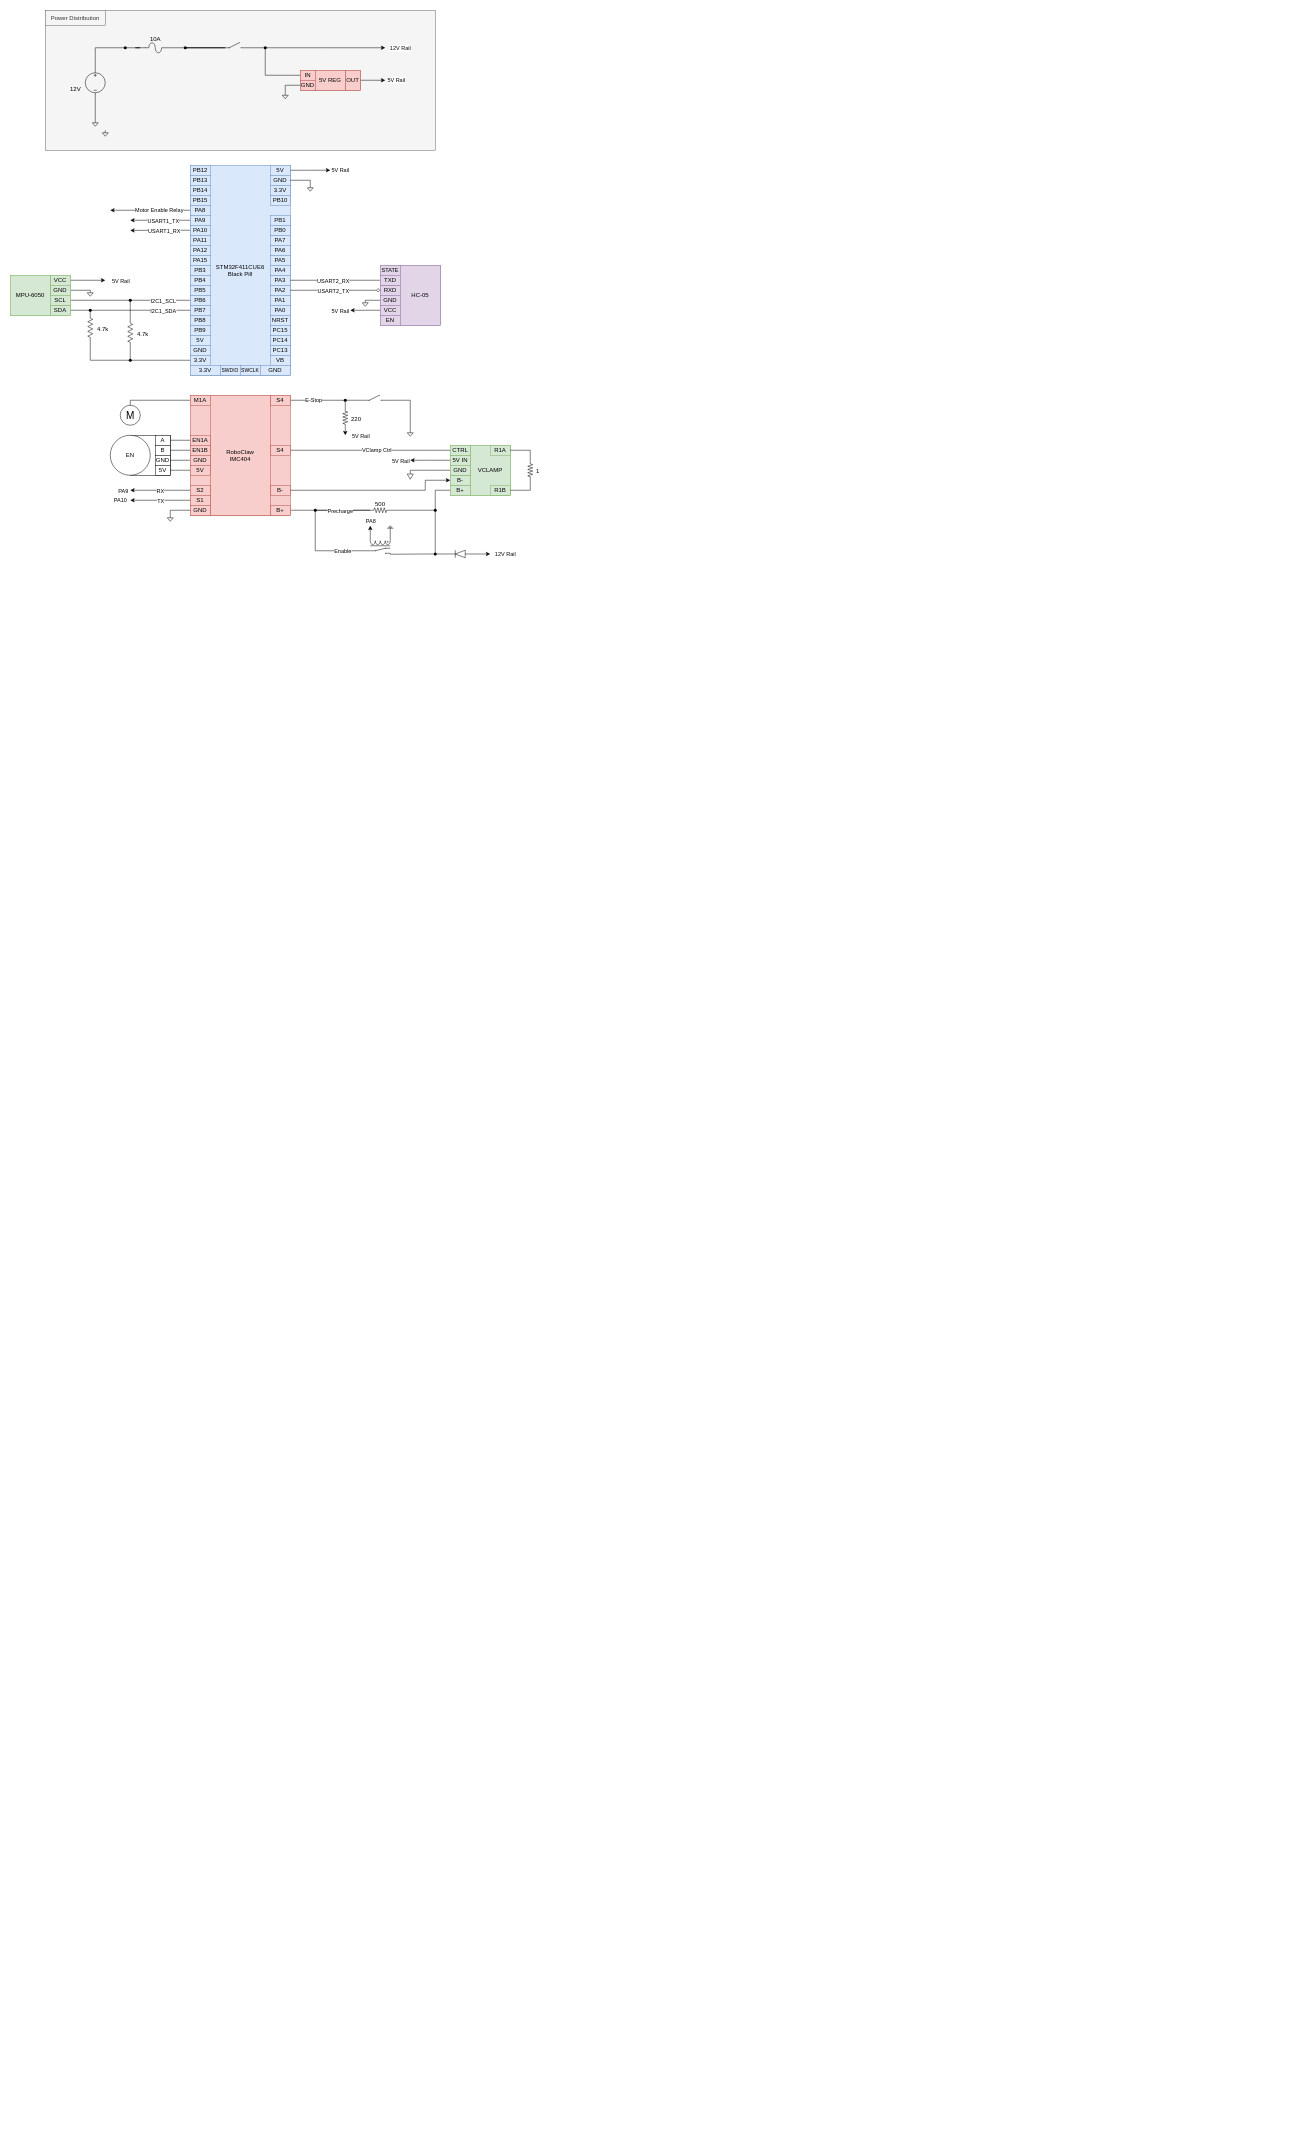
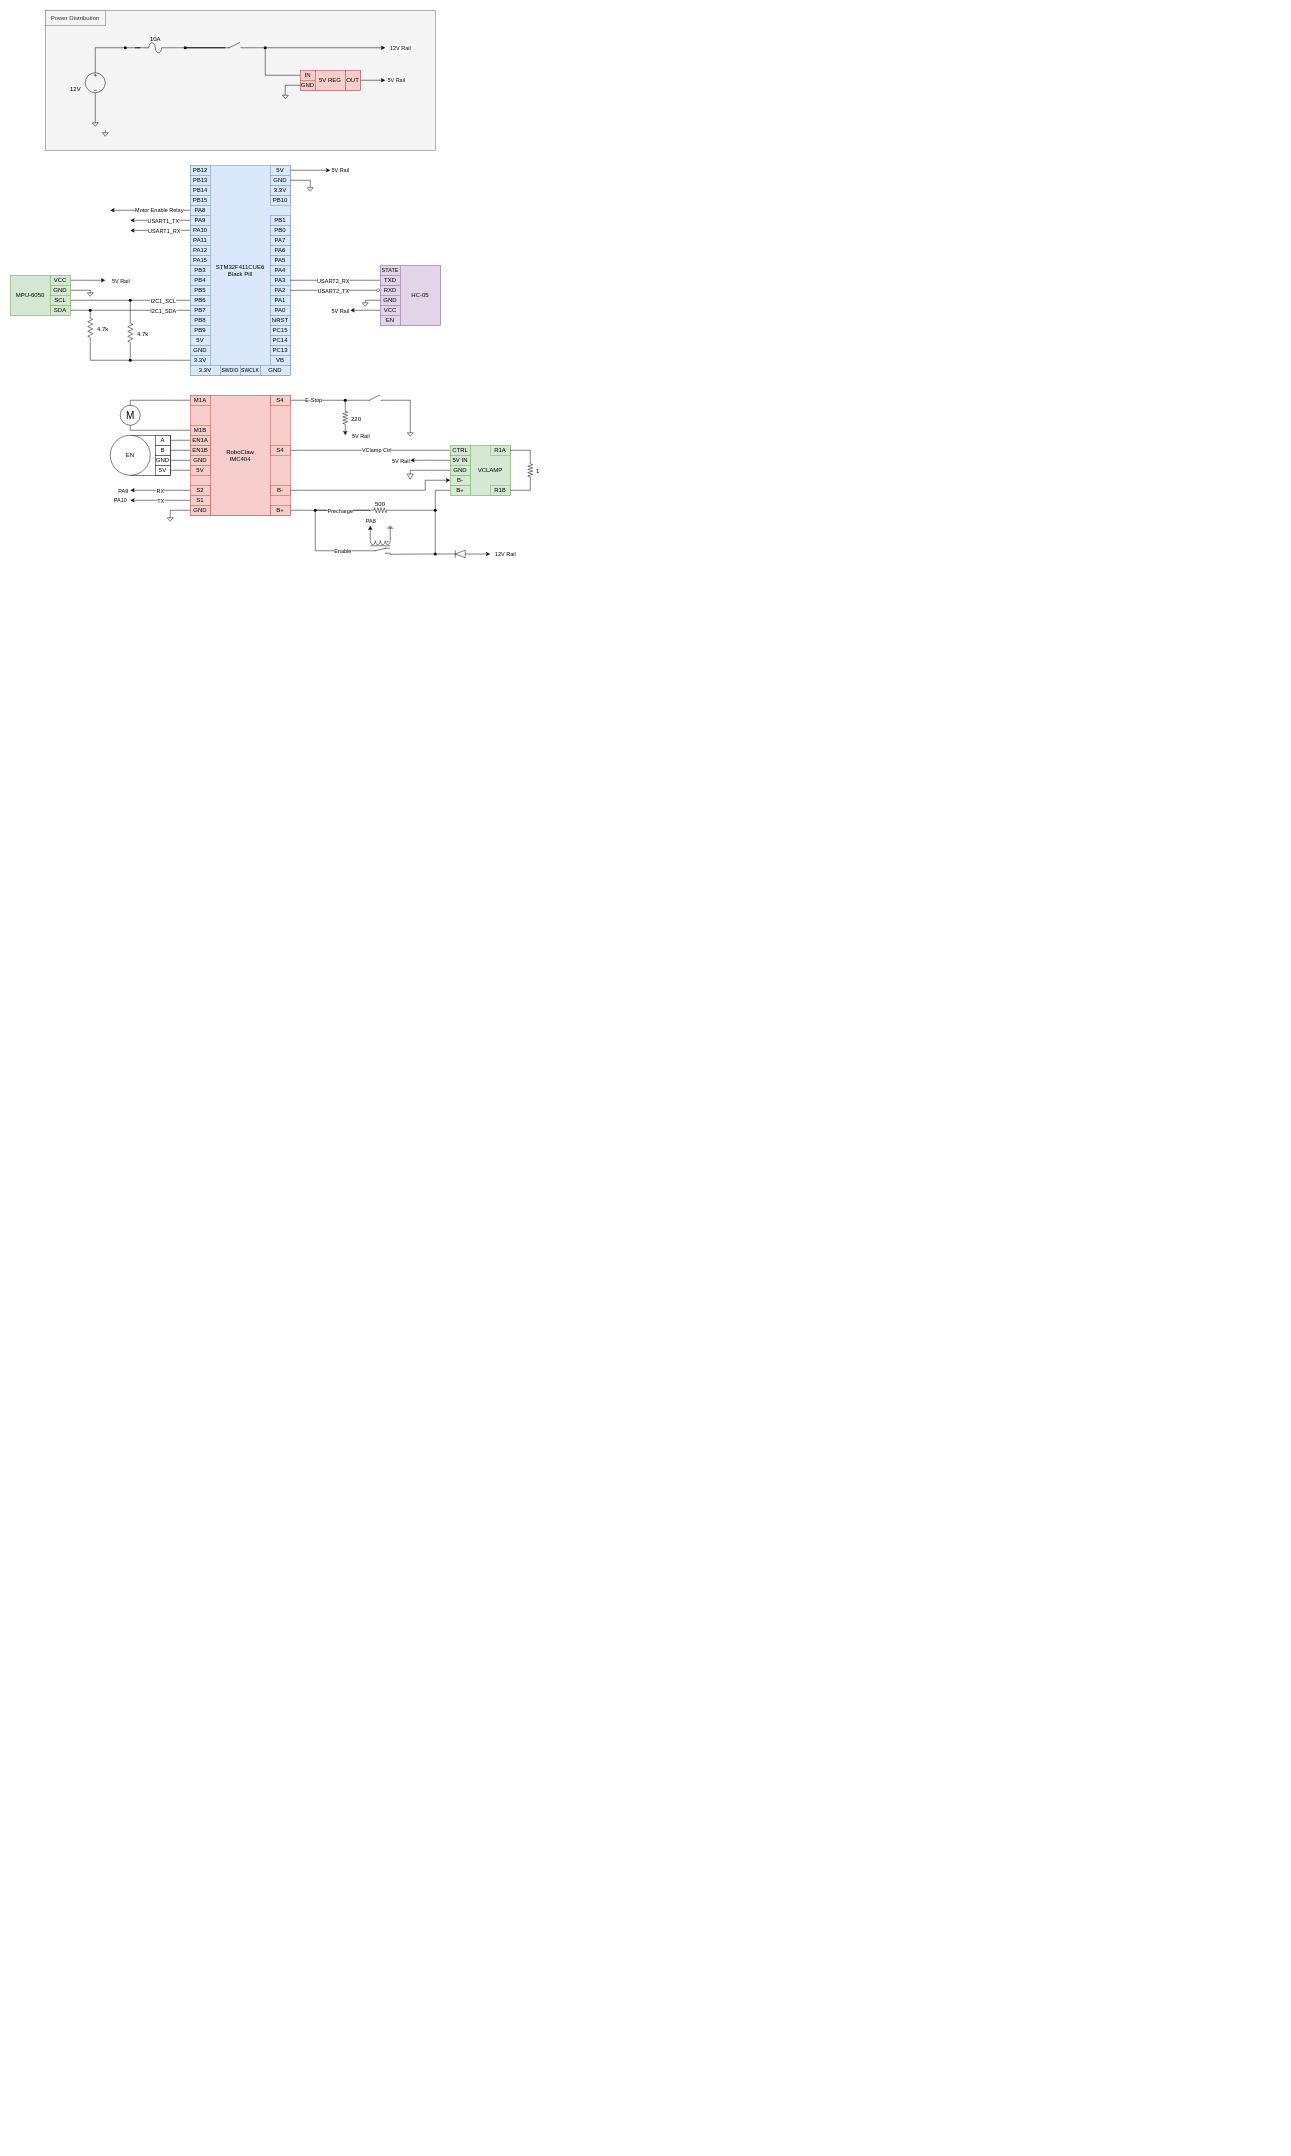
none -> (157, 430)
none -> (200, 430)
